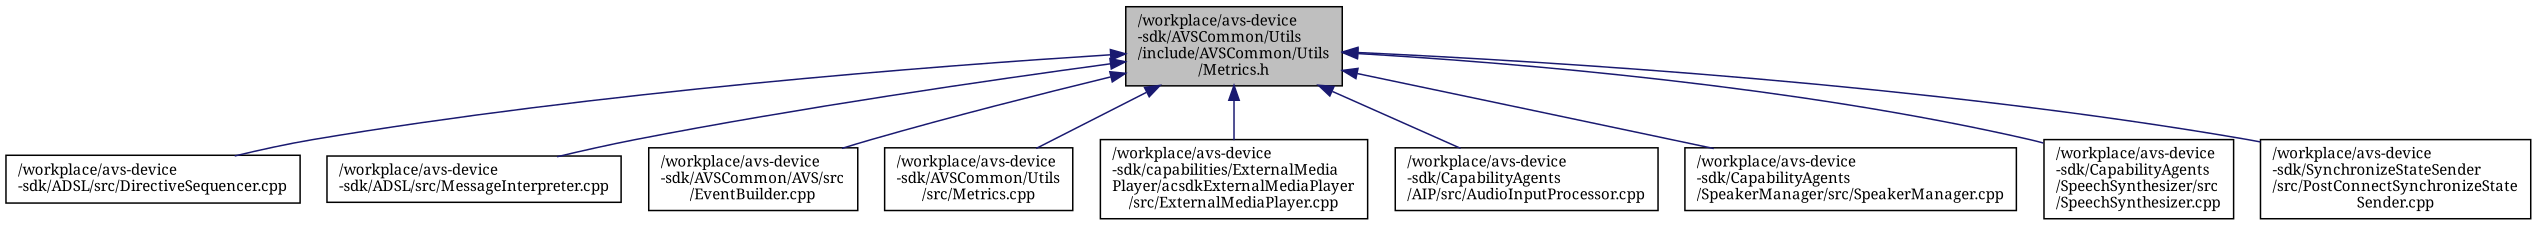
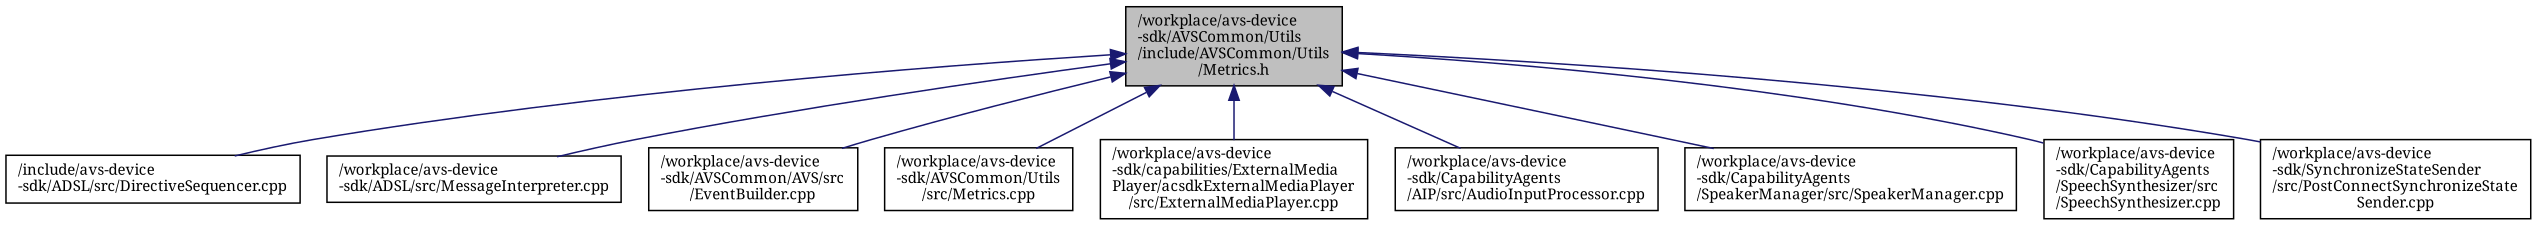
(153, 179) -> (153, 179)
